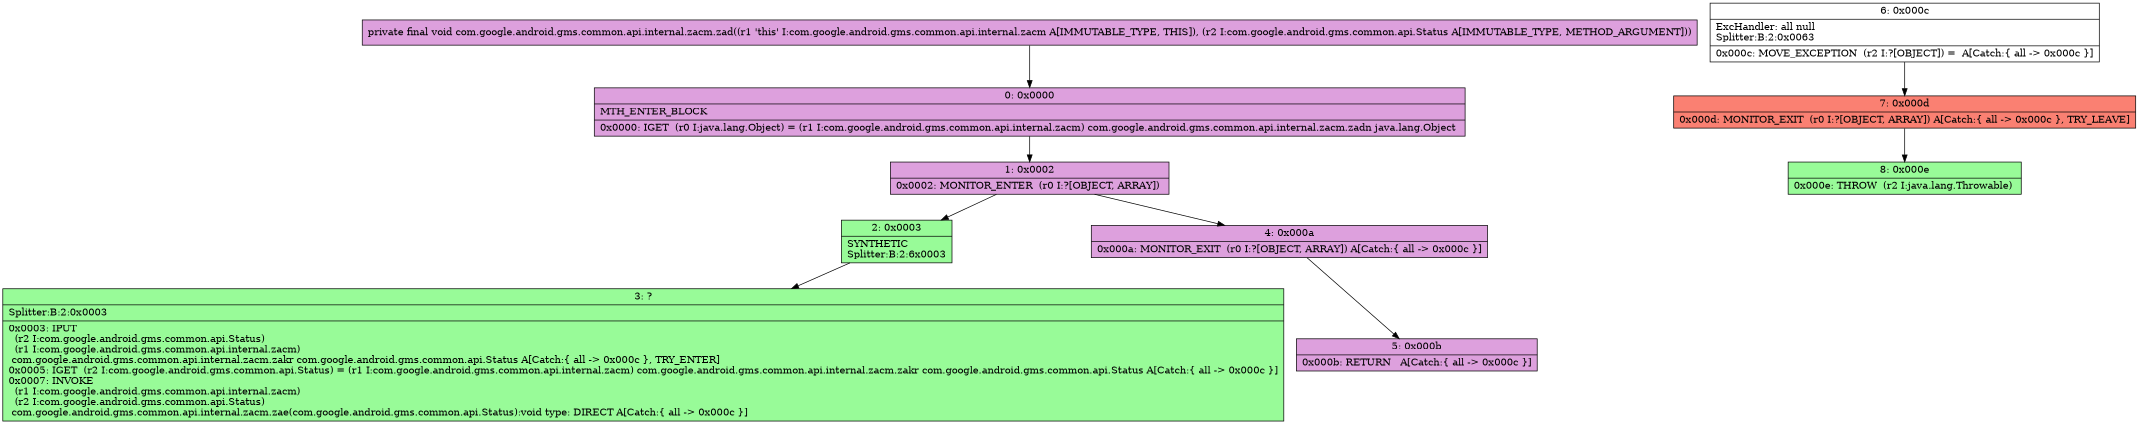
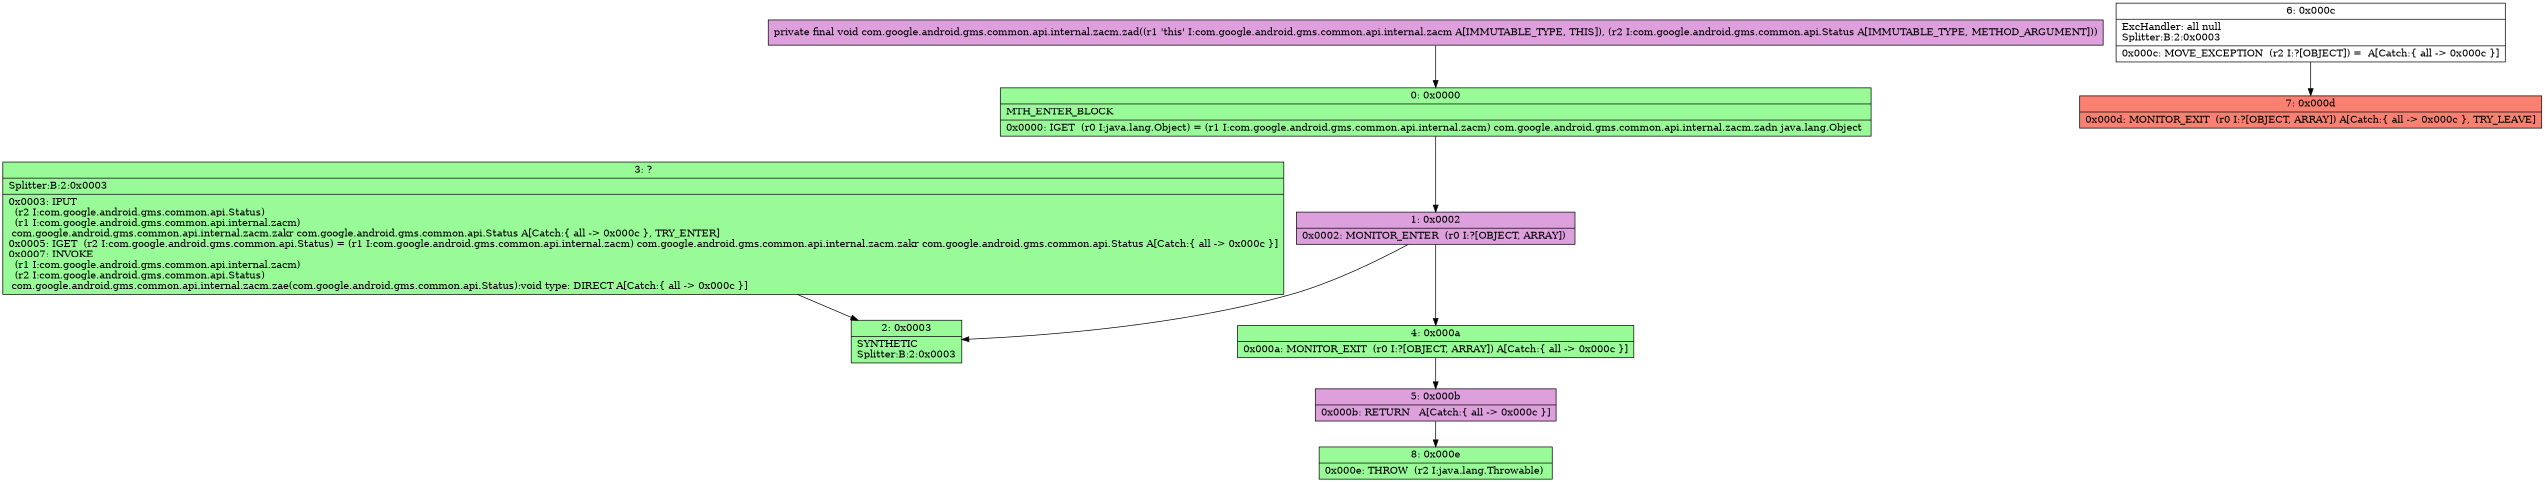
(1765, 37) -> (2171, 37)
(1030, 112) -> (1436, 112)
(1905, 142) -> (1436, 430)
(1289, 241) -> (1436, 342)
(897, 254) -> (906, 355)
(824, 274) -> (824, 306)
